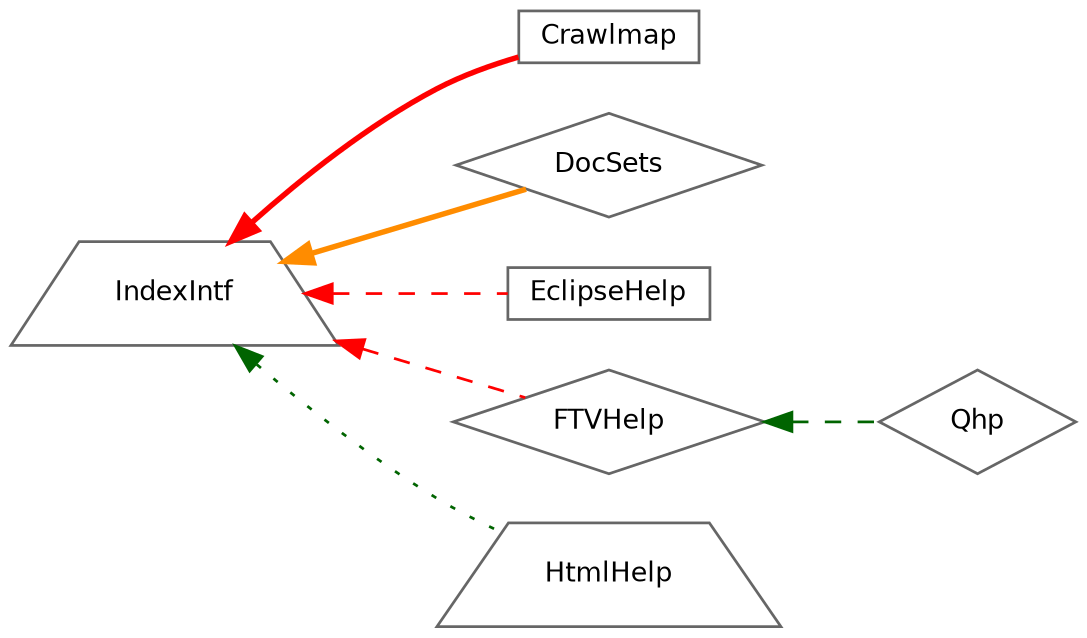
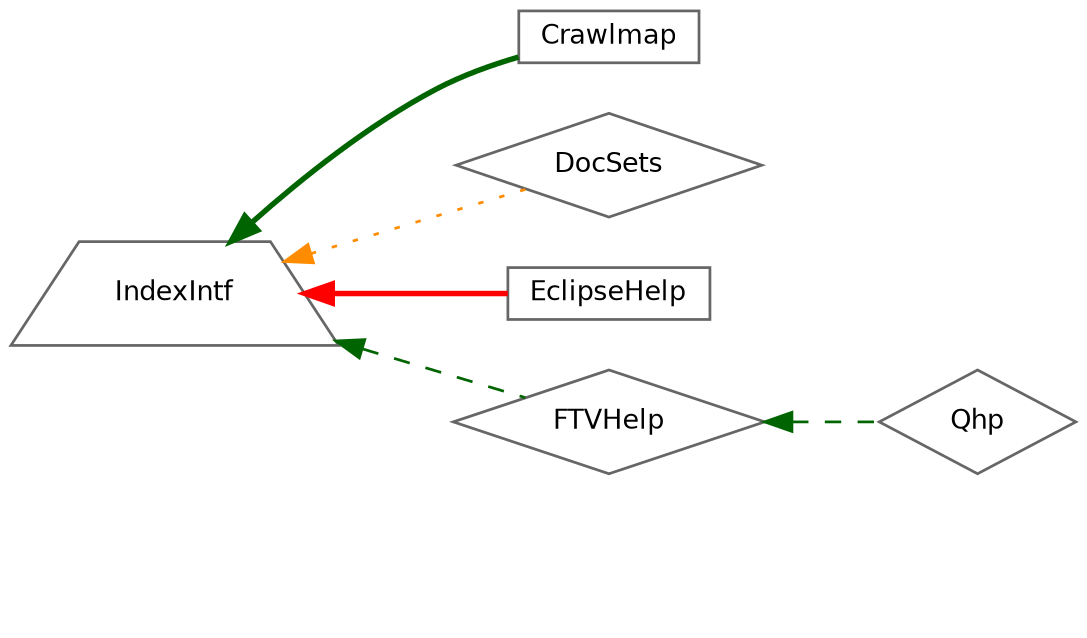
(377, 125) -> (377, 125)
(418, 221) -> (418, 221)
(420, 294) -> (420, 294)
(444, 373) -> (444, 373)
(609, 575) -> none
